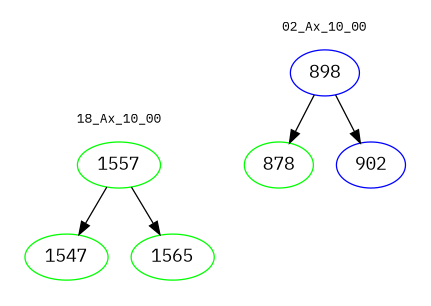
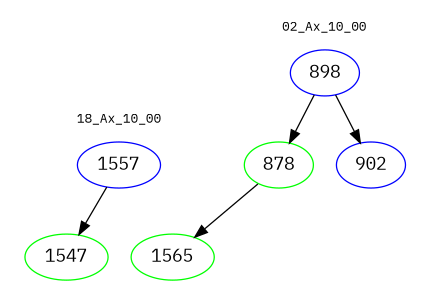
(119, 165) -> (119, 165)
(142, 205) -> (231, 206)
